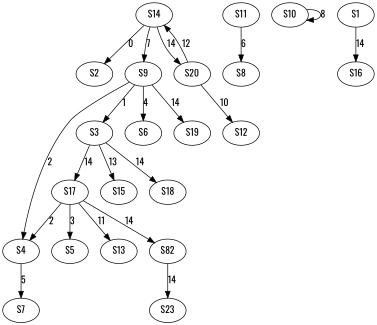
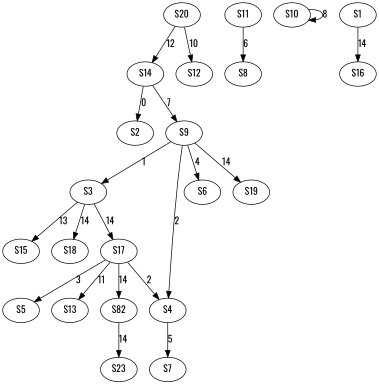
(164, 45) -> none
